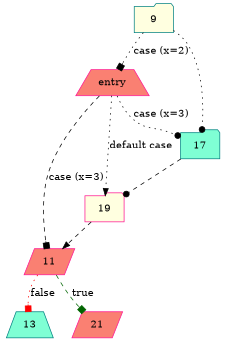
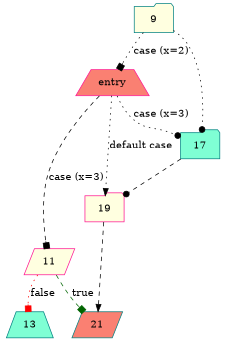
(80, 233) -> (101, 263)
(49, 262) -> (49, 262)
(97, 325) -> (97, 325)
